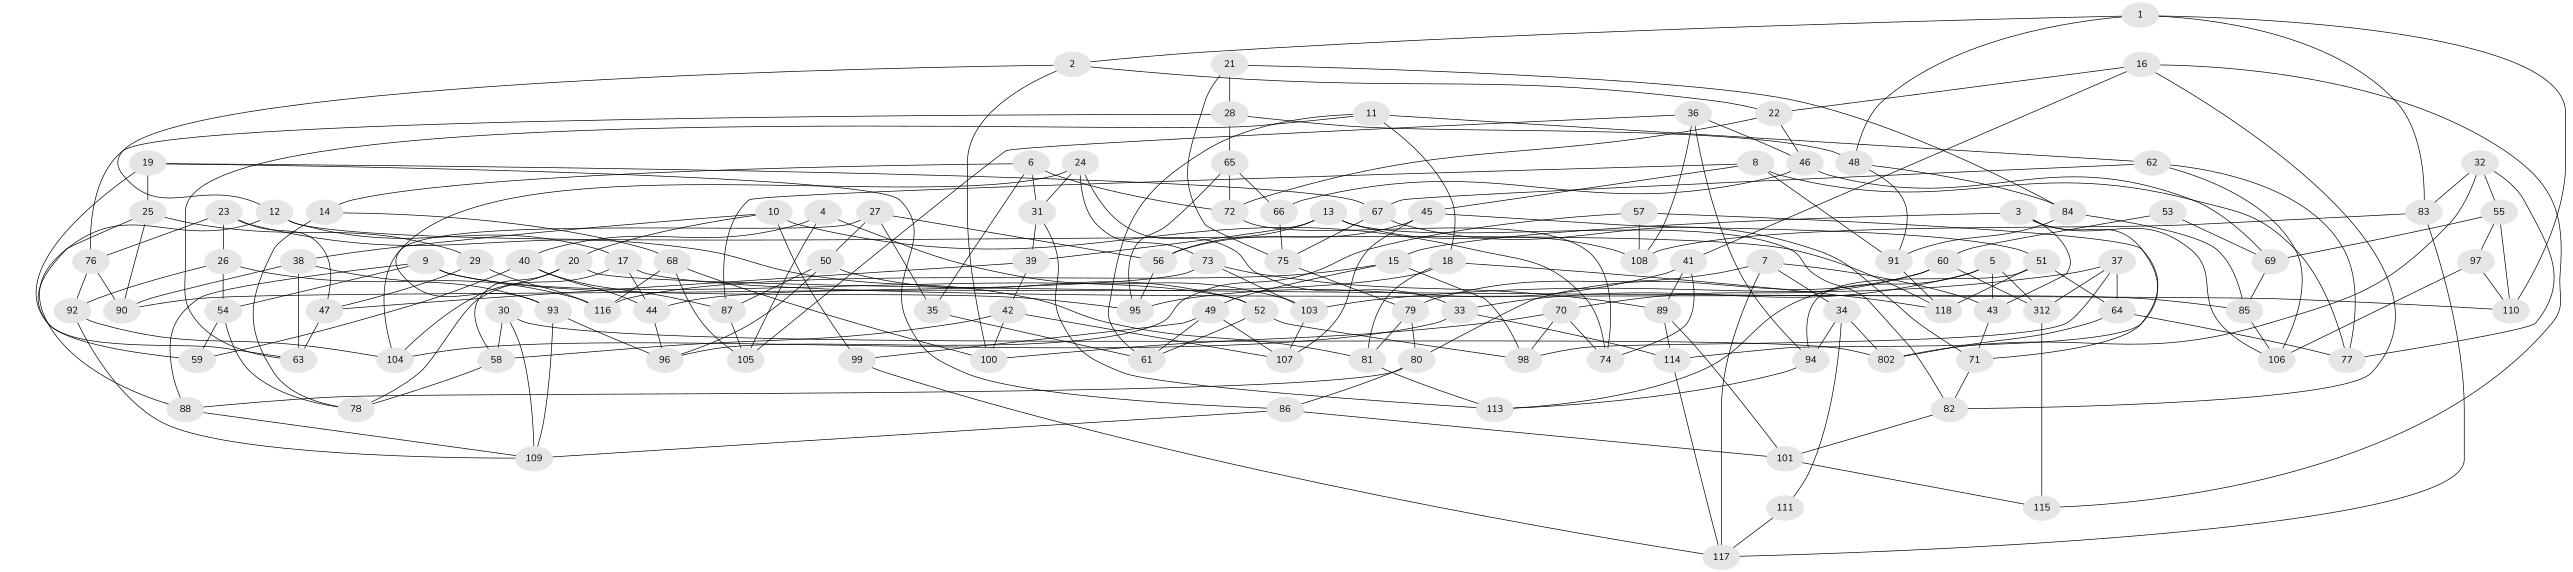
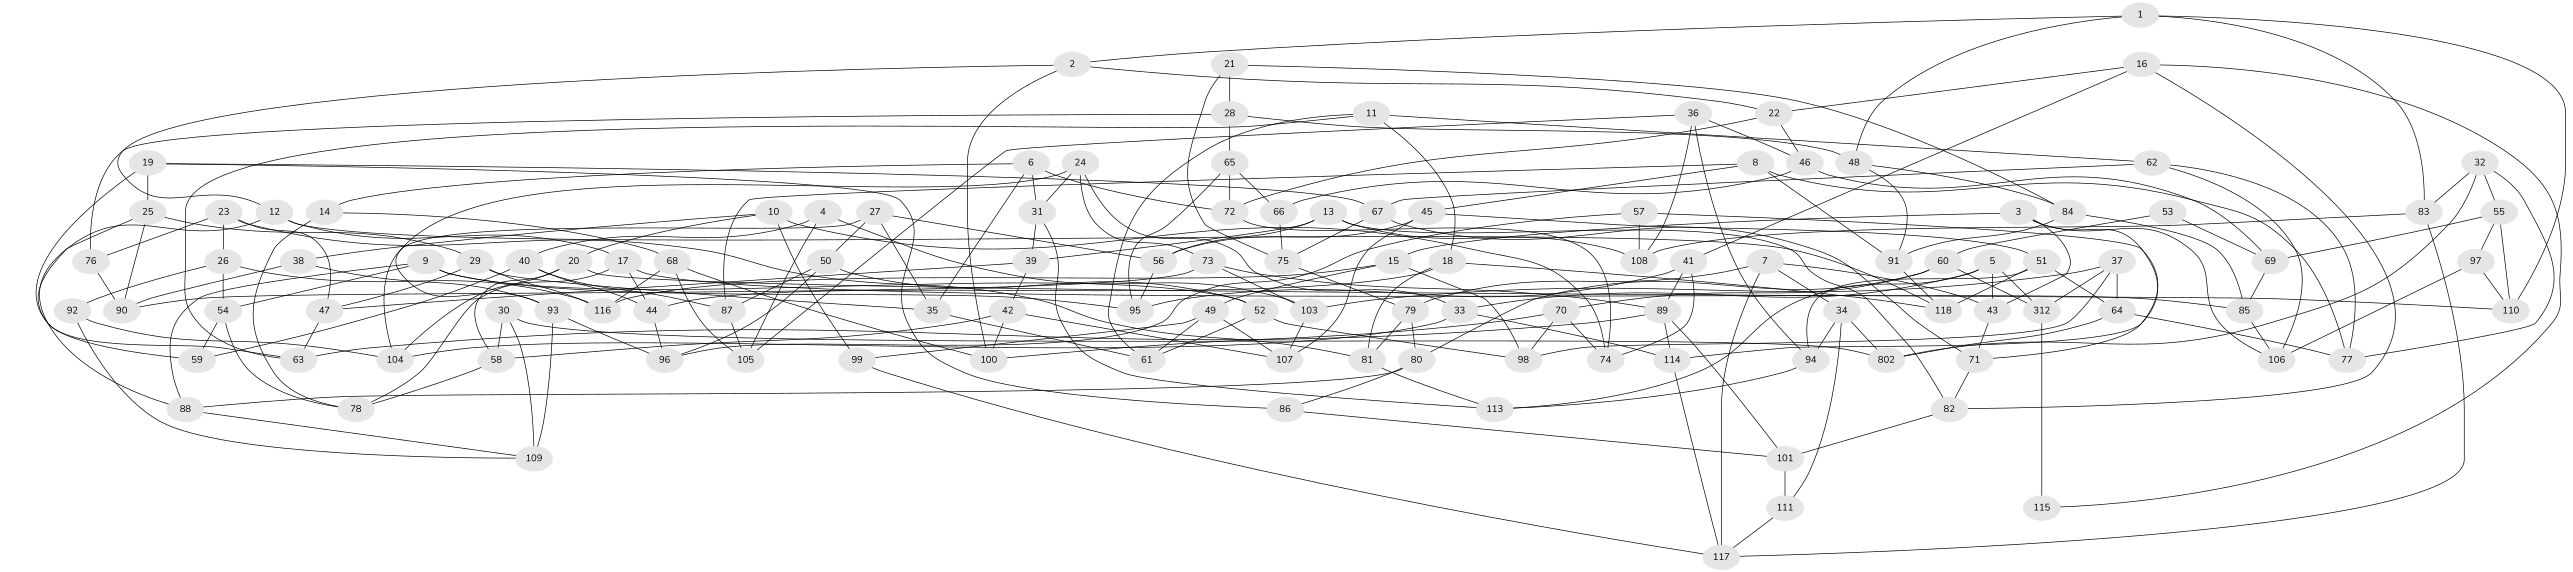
(82, 286) -> none
none -> (807, 302)
(298, 311) -> (1014, 336)
(910, 434) -> none
(1913, 483) -> (1785, 483)
